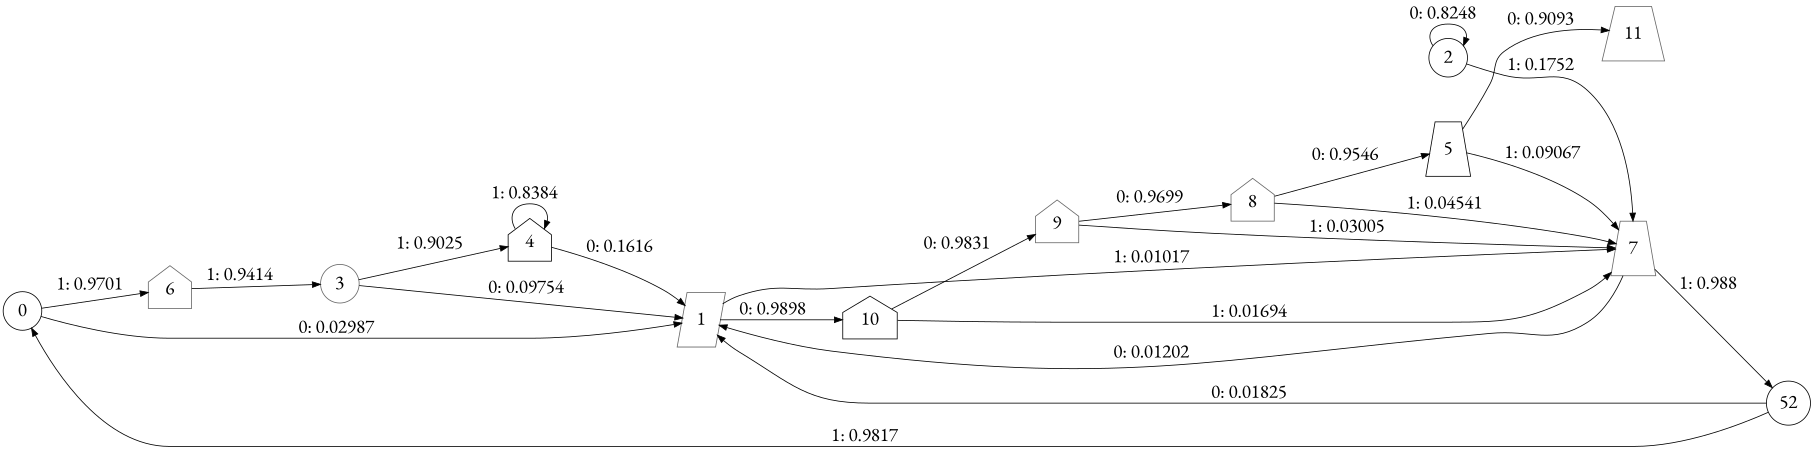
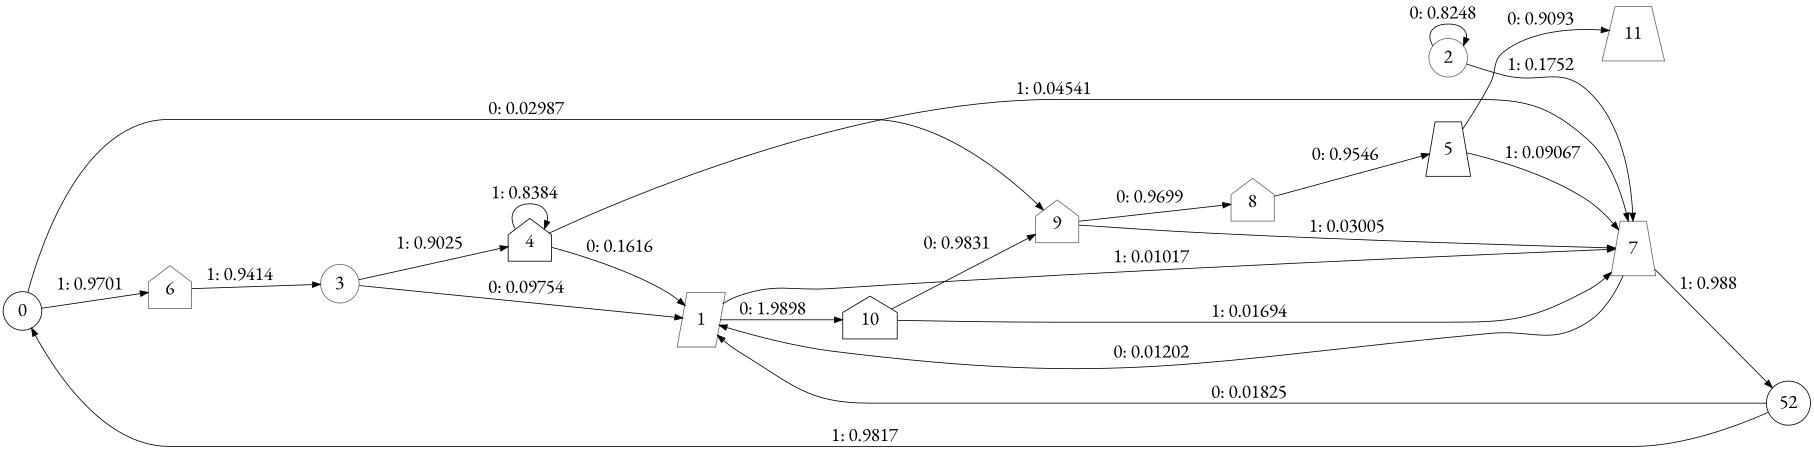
(1448, 58) -> (1448, 58)
(1442, 217) -> (1106, 99)
(778, 309) -> (778, 309)
(357, 338) -> (497, 119)
